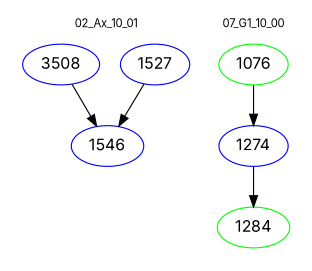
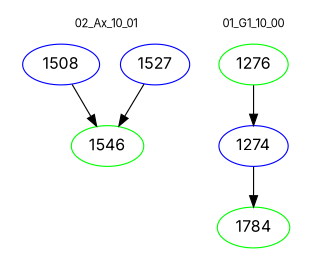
(254, 24) -> (254, 24)
(61, 65) -> (61, 65)
(254, 65) -> (254, 65)
(108, 146) -> (108, 146)
(254, 228) -> (254, 228)
